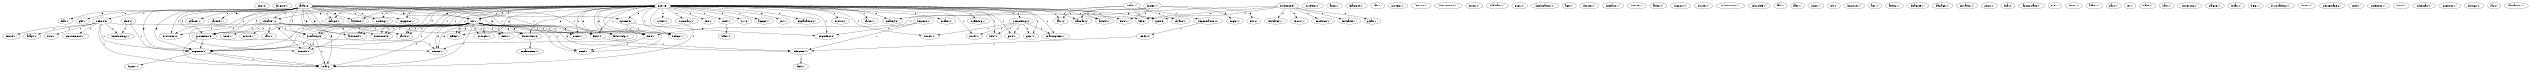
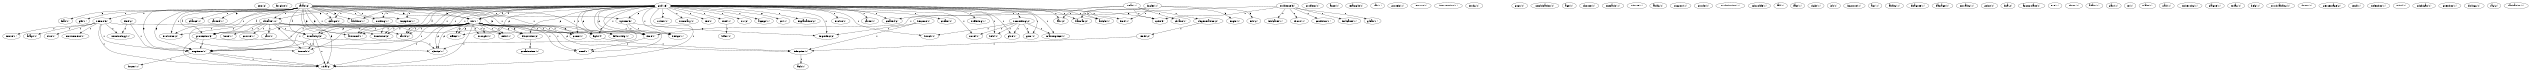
(1497, 6) -> none
(1142, 21) -> none
